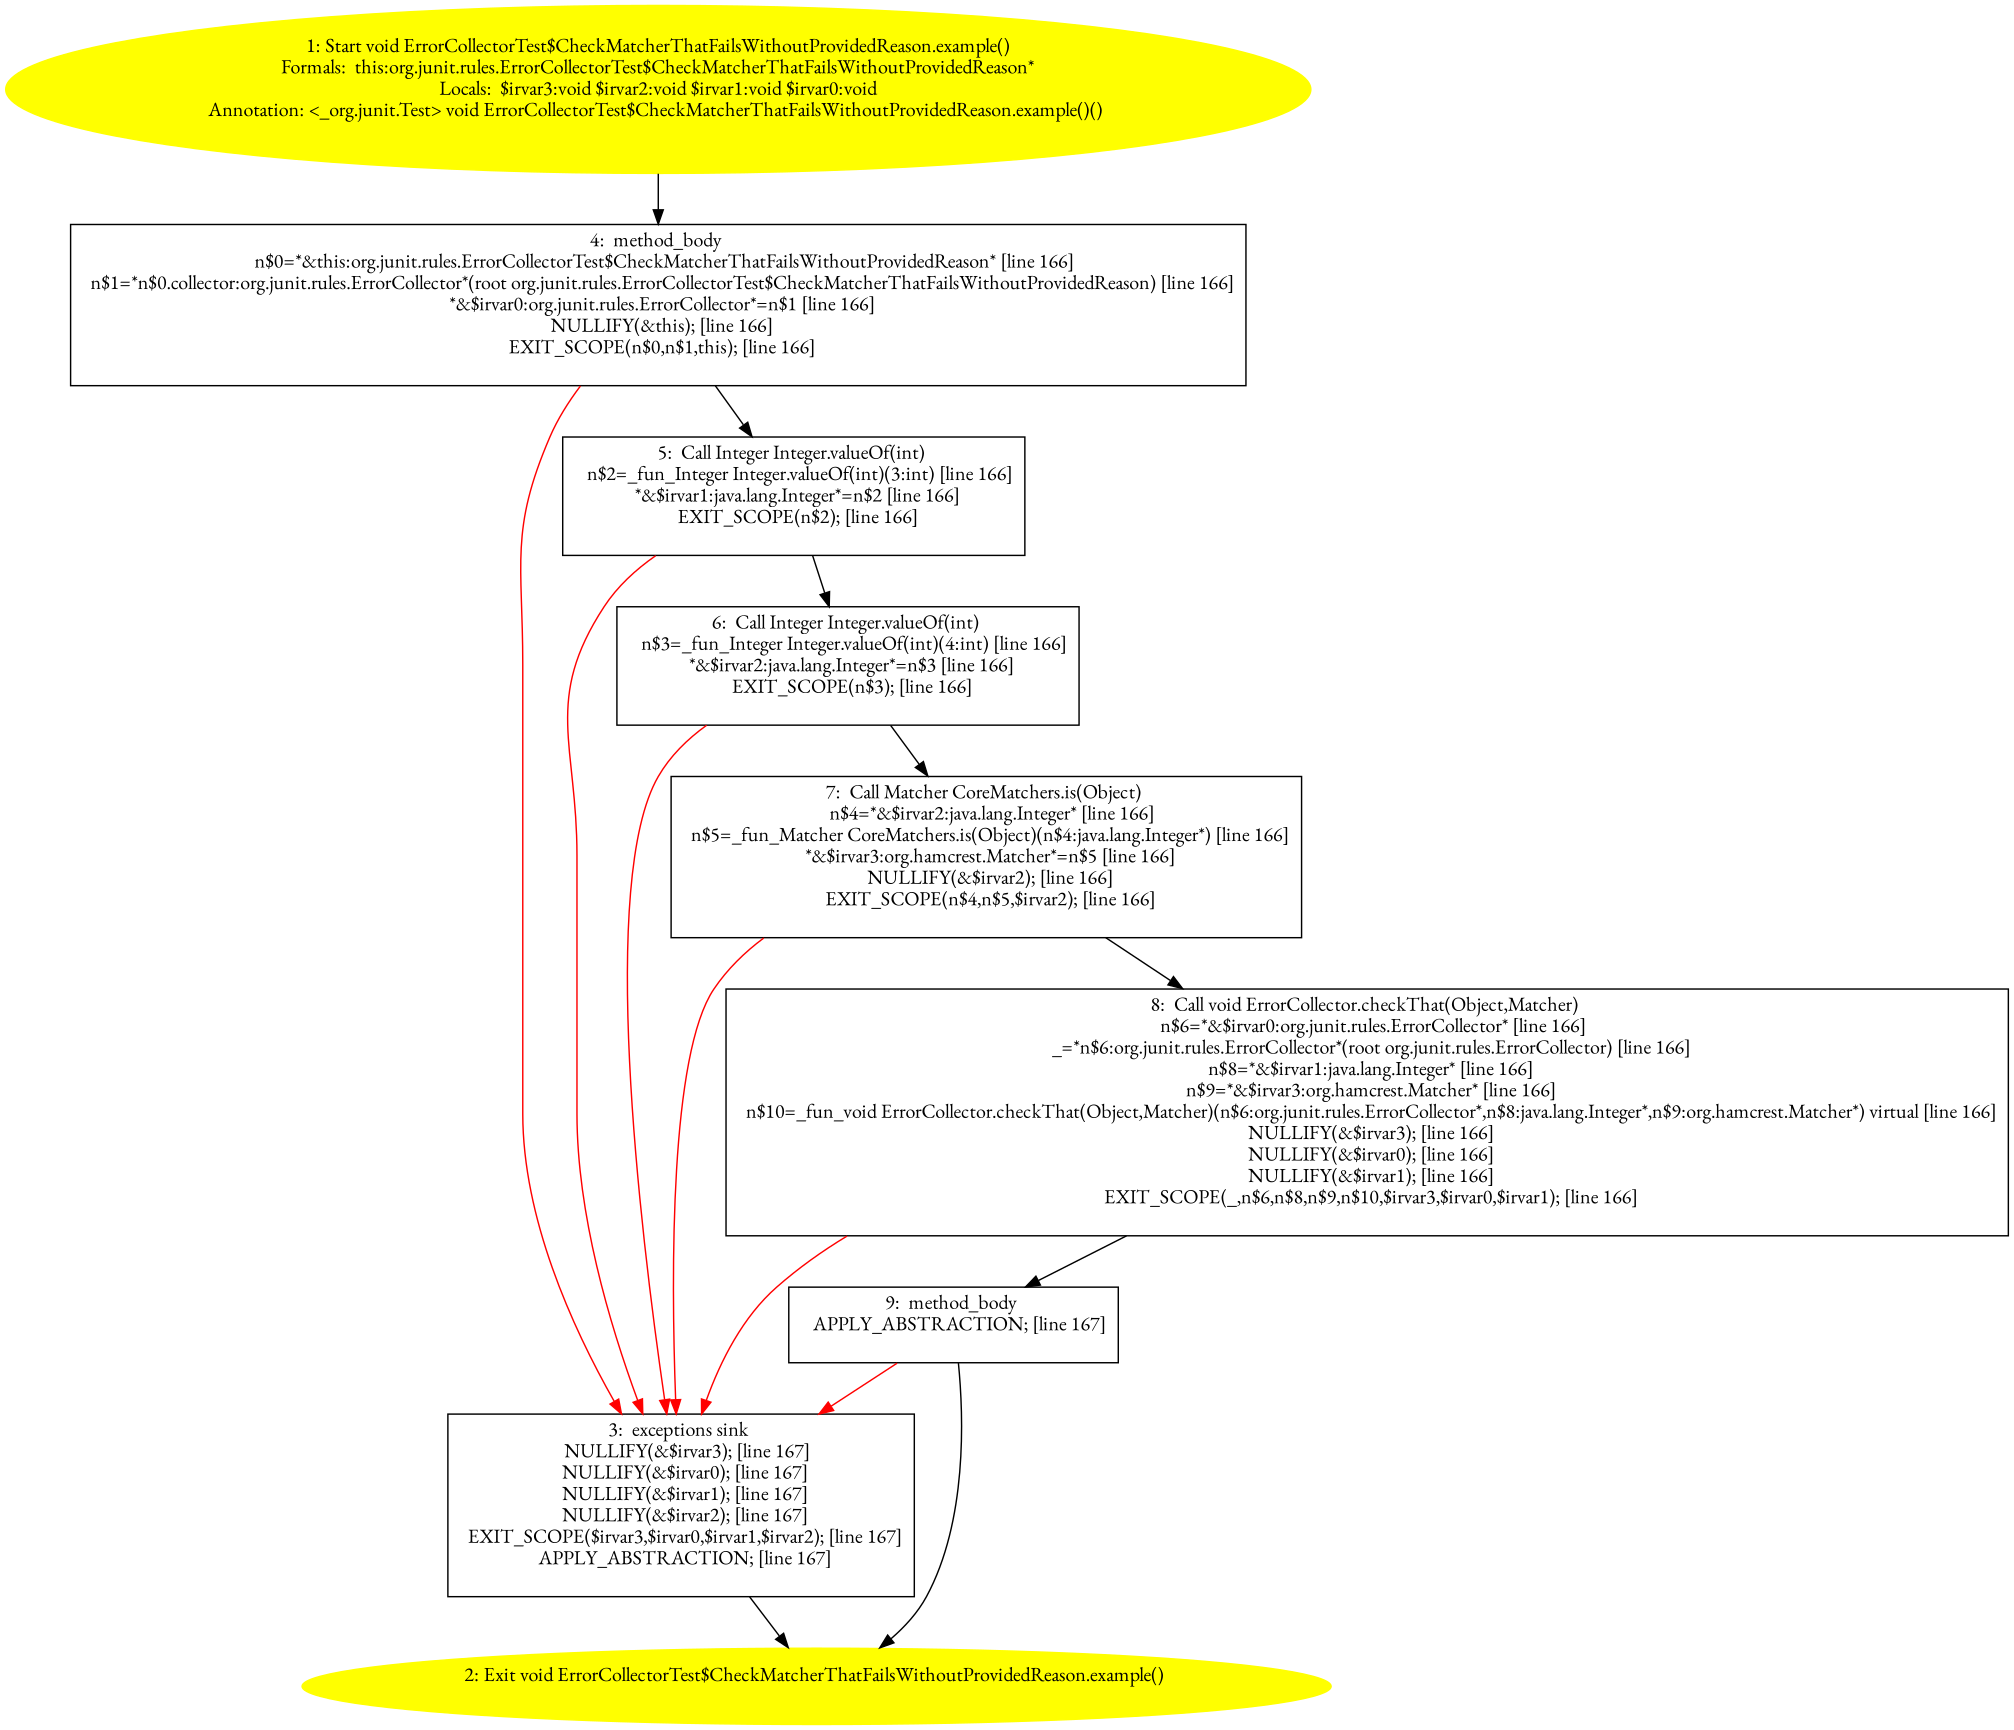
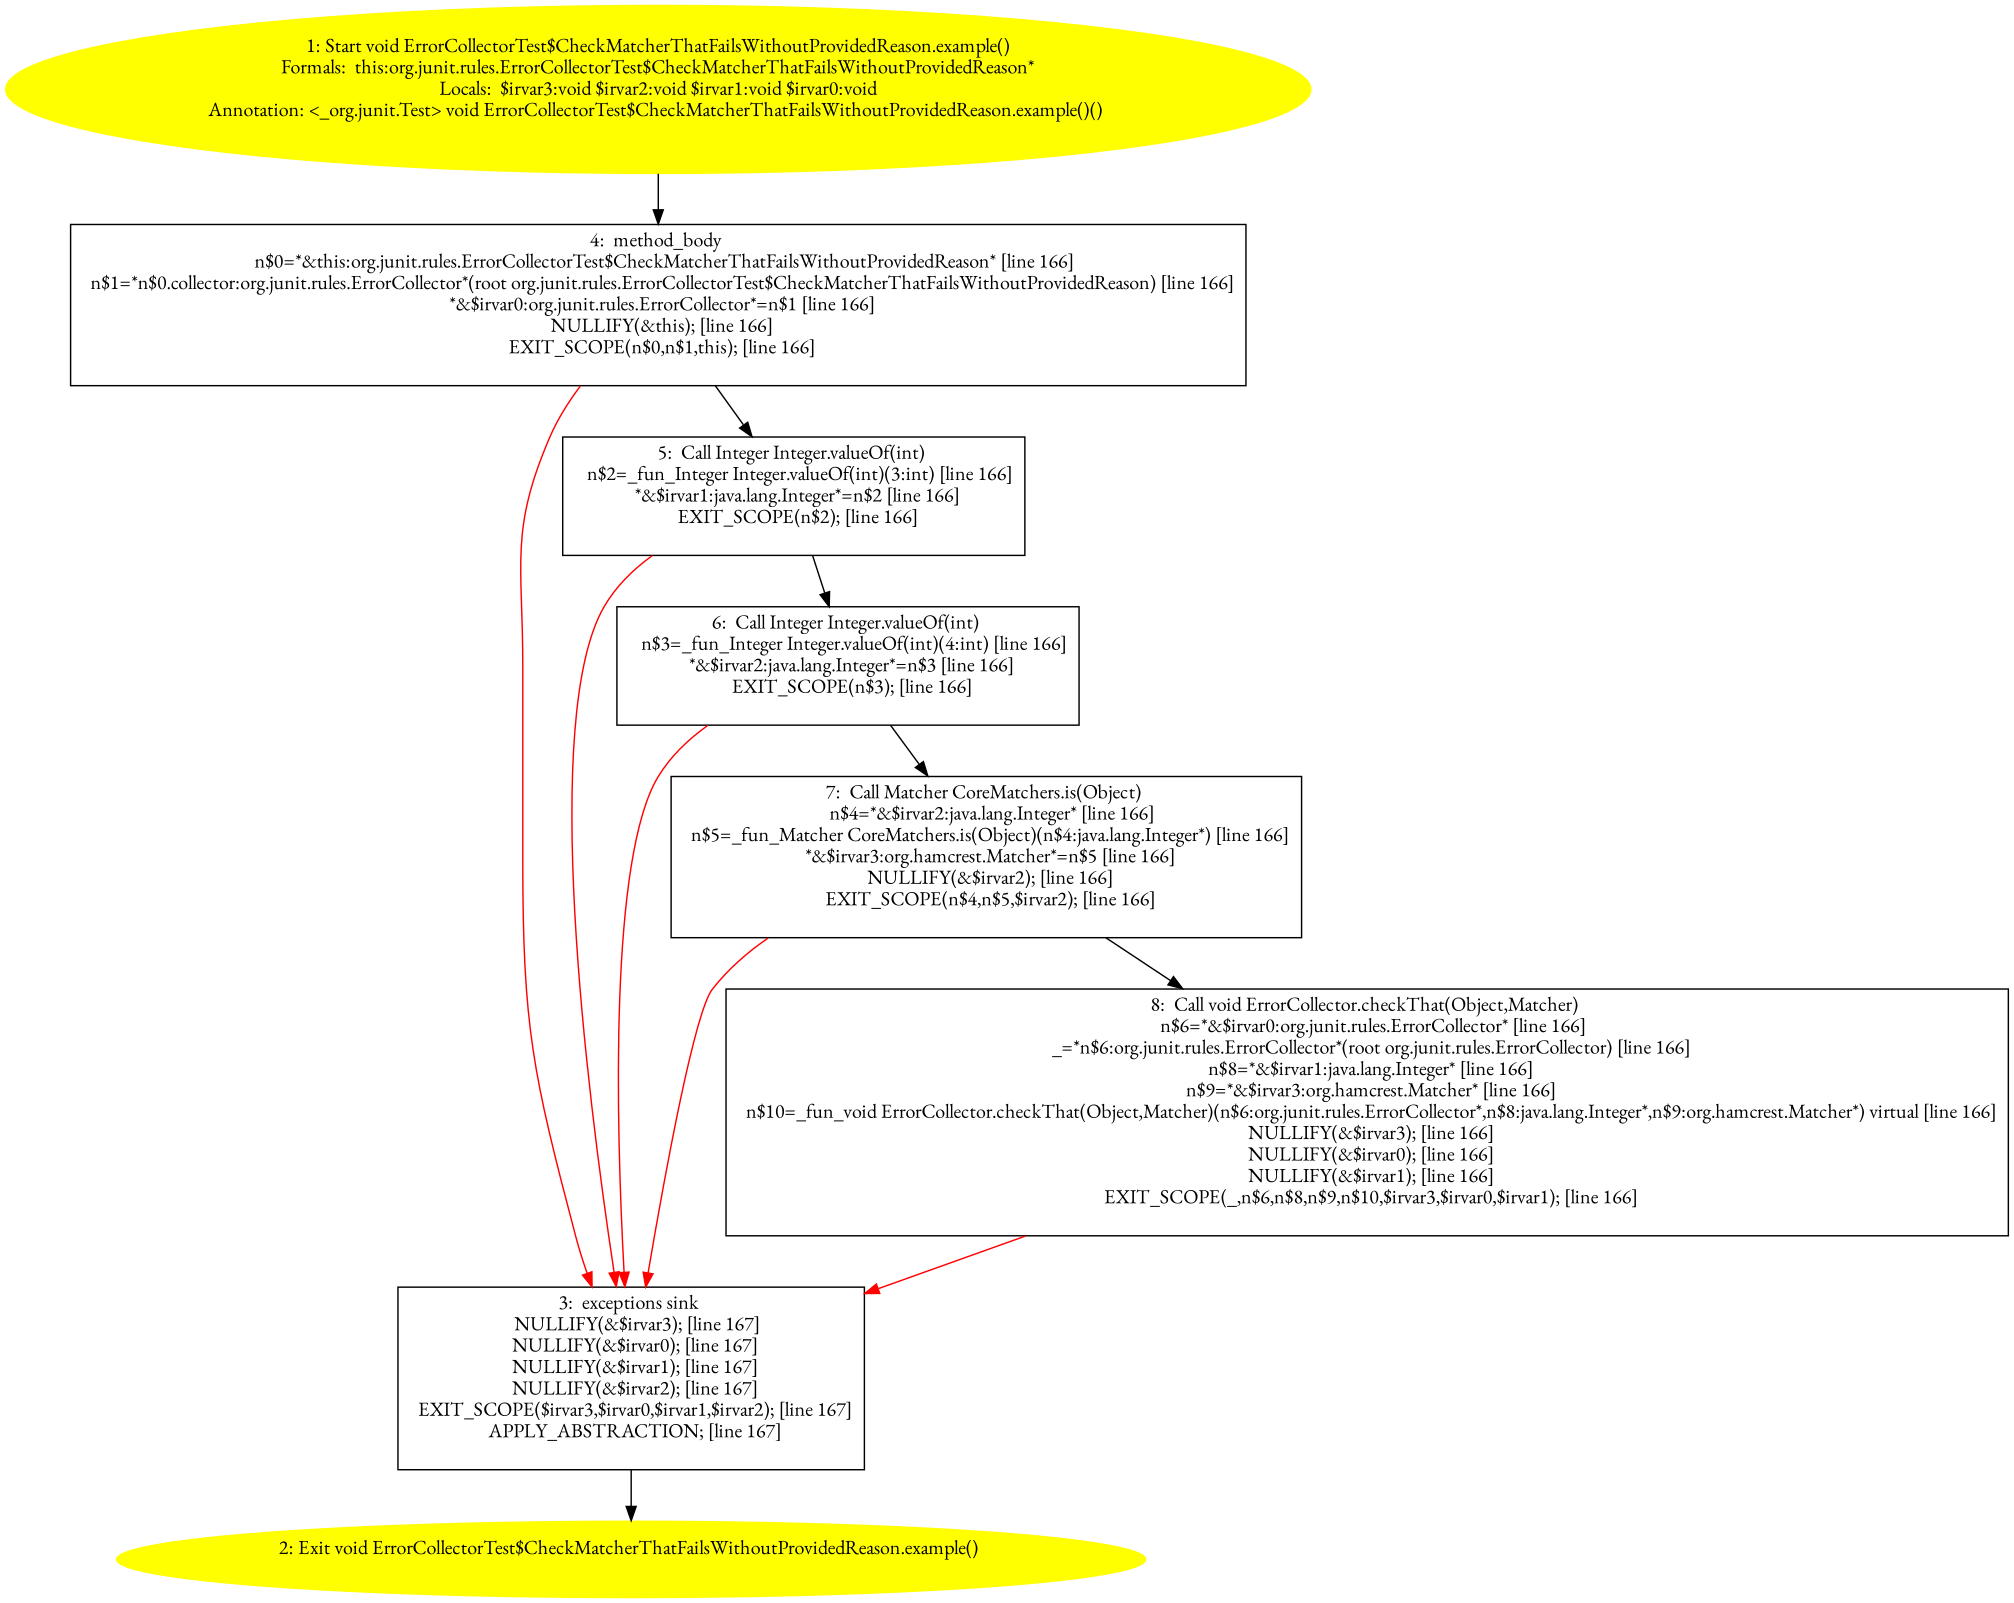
(954, 1325) -> none
